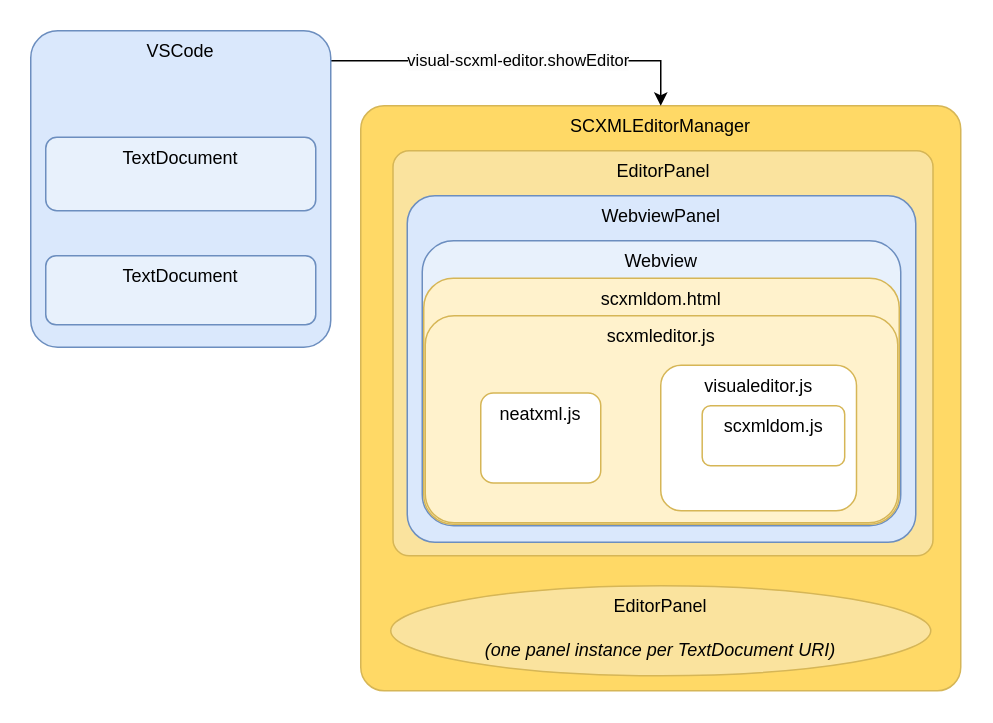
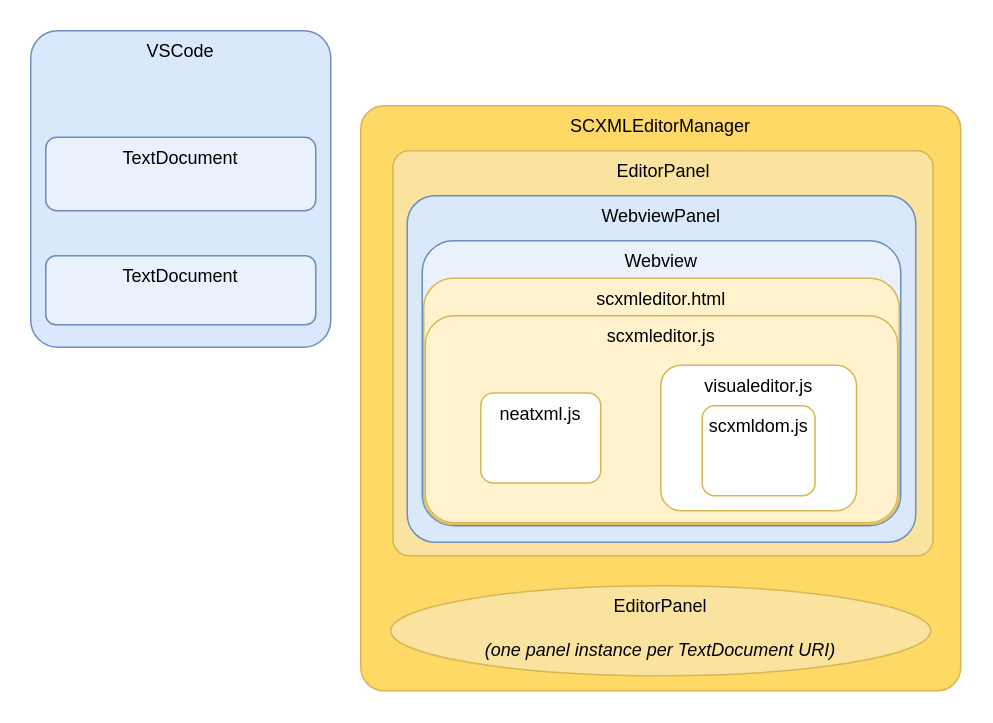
(513, 61) -> none
(662, 300) -> (662, 300)
(773, 436) -> (759, 451)
